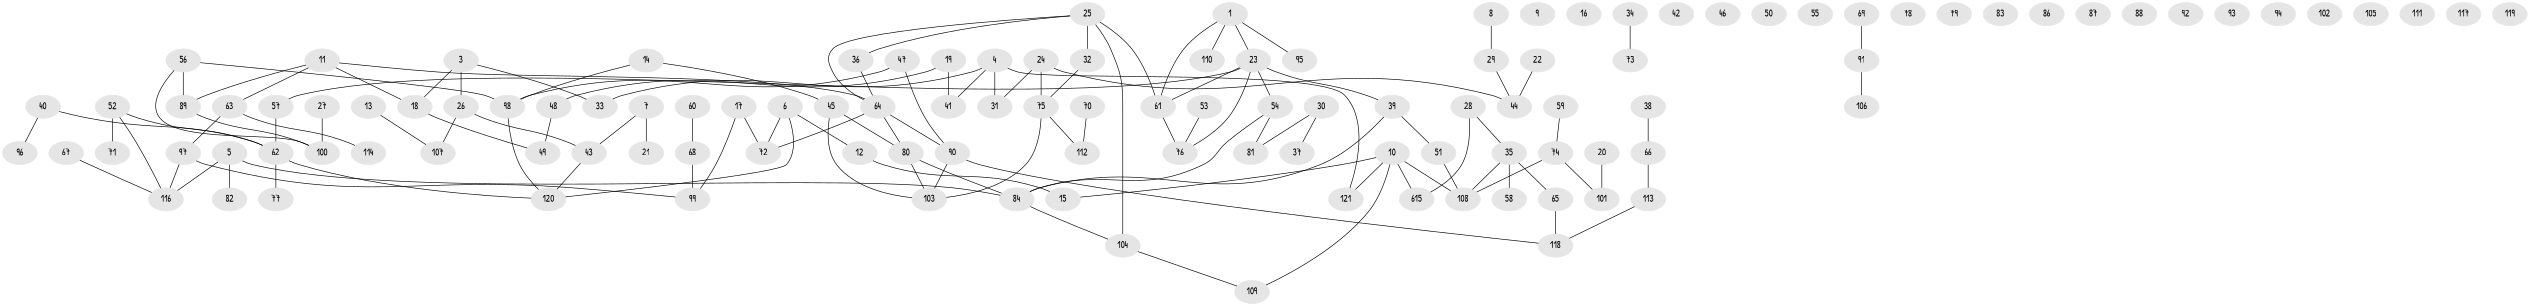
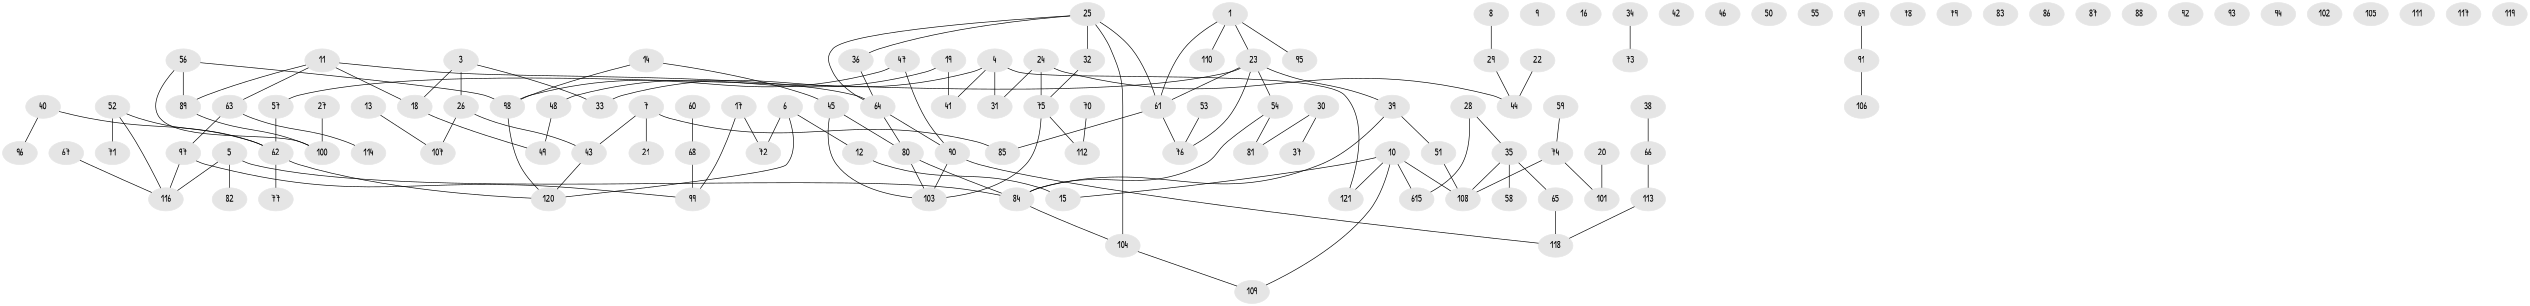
(817, 133) -> none
none -> (1003, 153)
